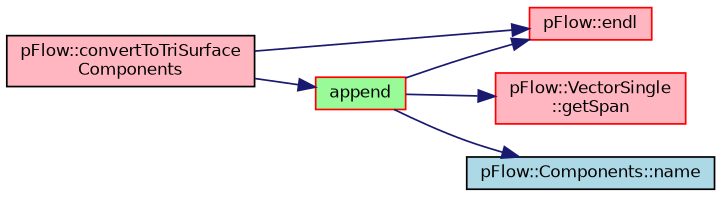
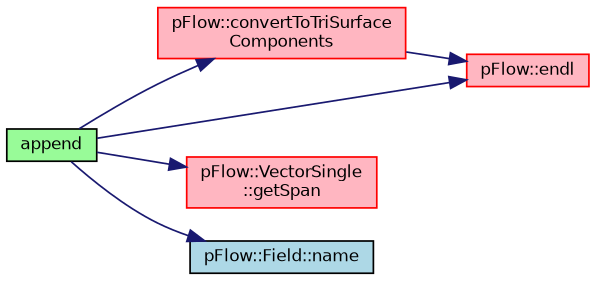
(131, 61) -> (282, 33)
(277, 82) -> (137, 95)
(361, 93) -> (52, 145)
(591, 173) -> (282, 257)
